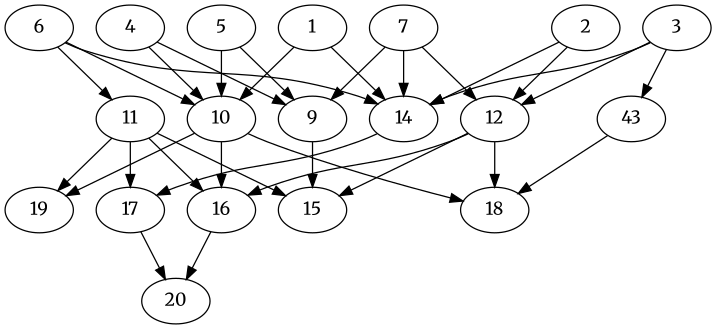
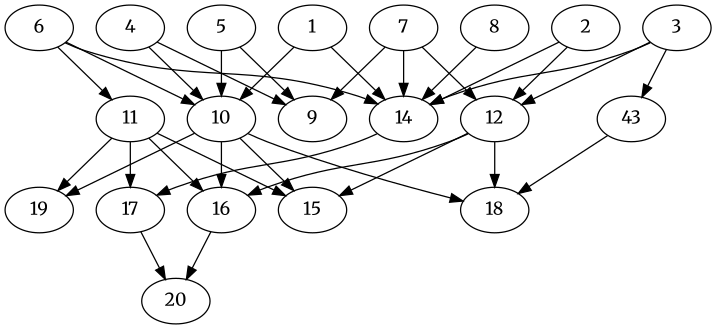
none -> (495, 28)
(313, 158) -> (260, 158)
